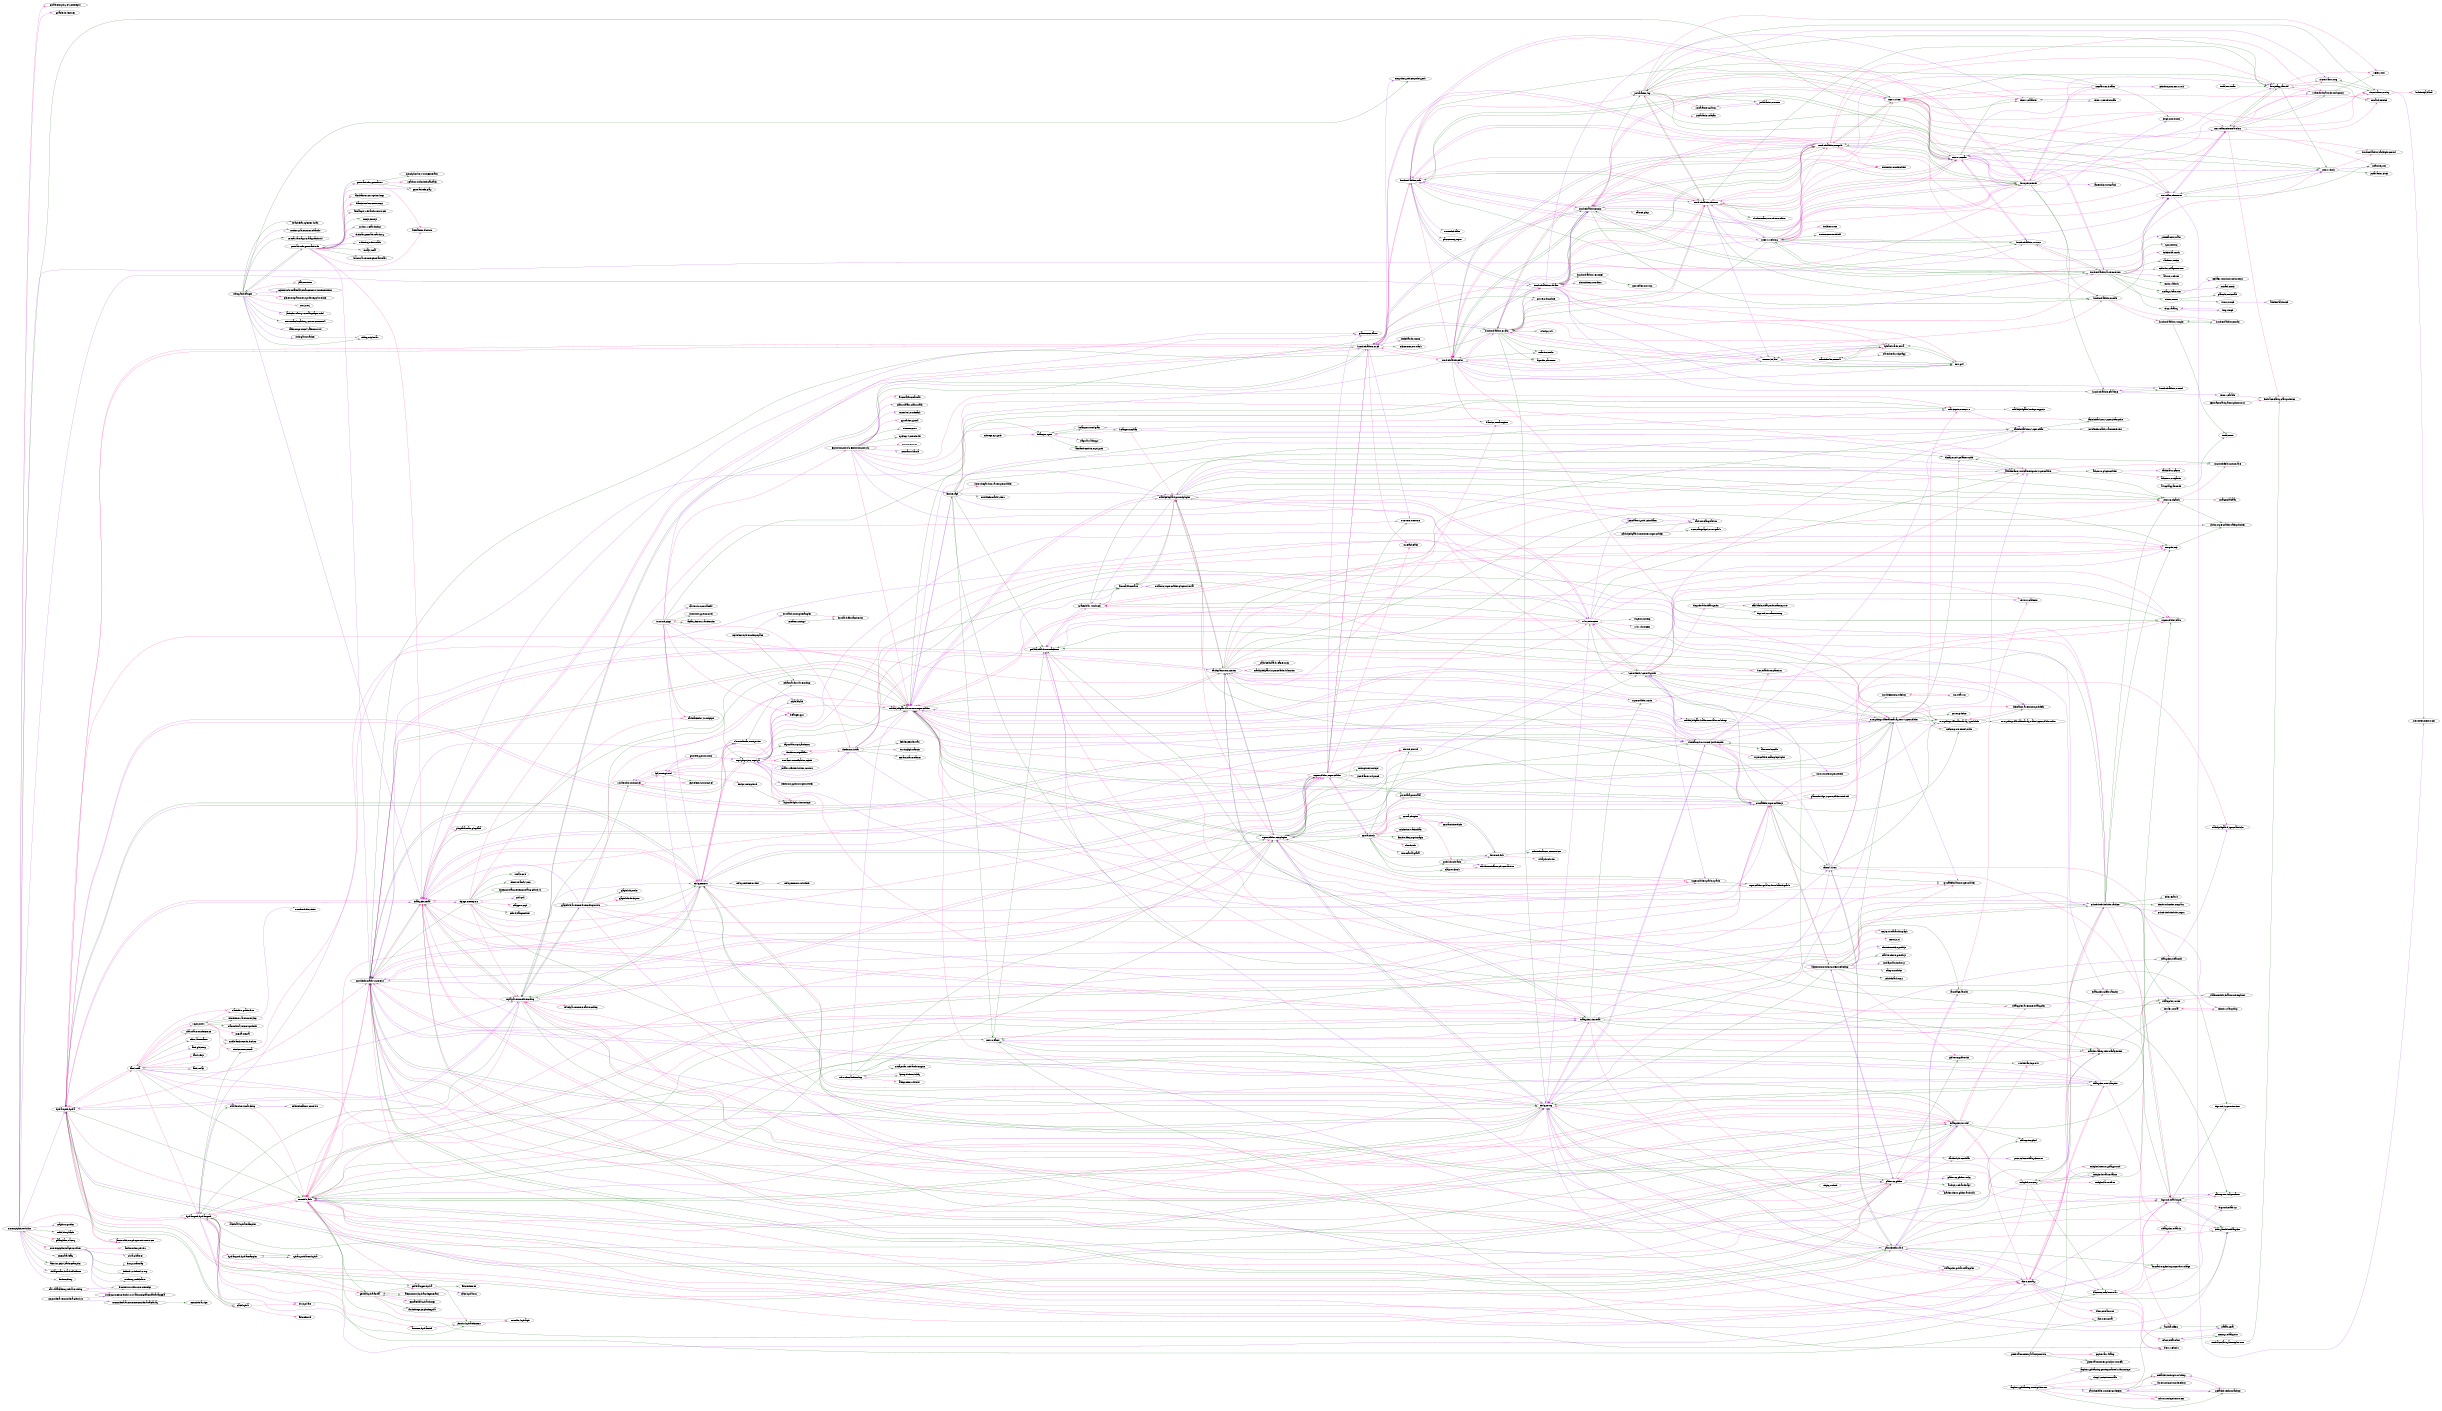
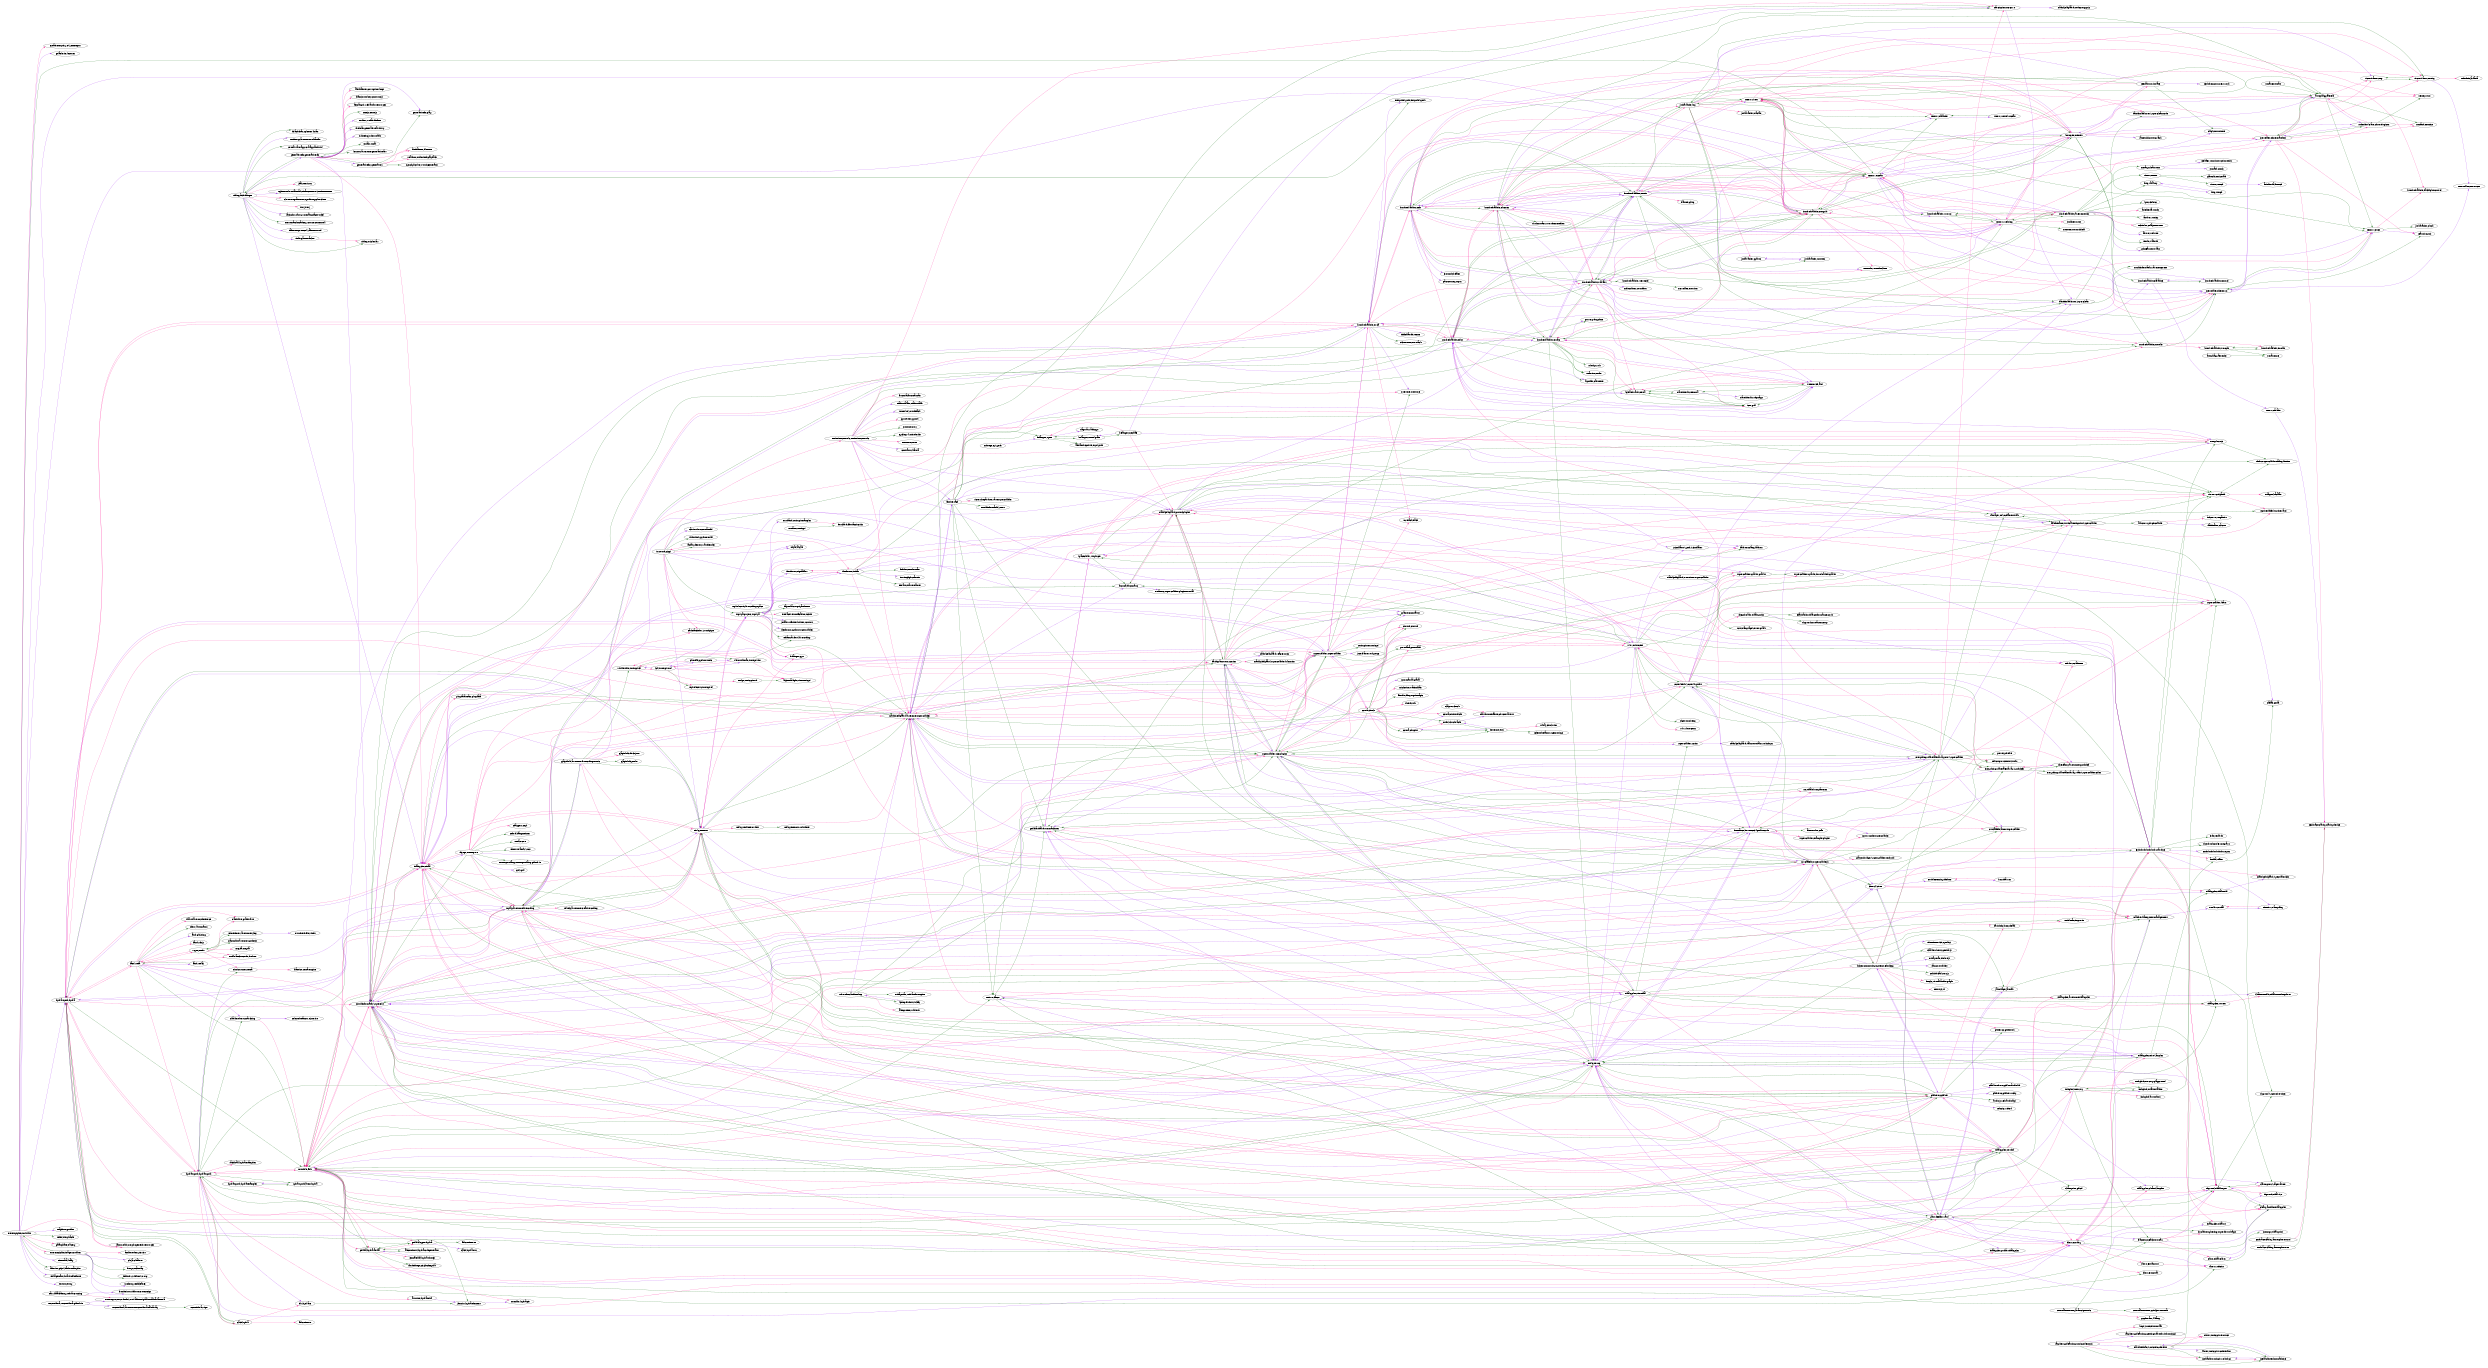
(1459, 396) -> (676, 387)
(1397, 870) -> (1384, 659)
(2149, 1050) -> (2191, 1014)
(2029, 1159) -> none
(1860, 1184) -> (1970, 1103)
